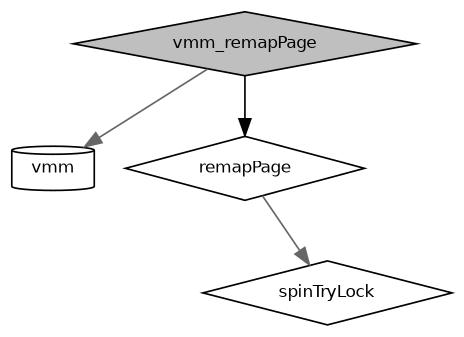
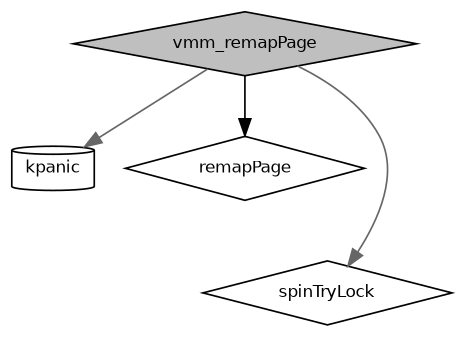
(53, 168) -> (53, 168)
(281, 223) -> (382, 143)
